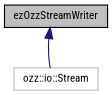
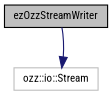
(49, 53) -> (63, 42)
